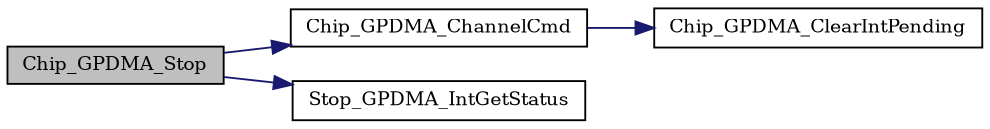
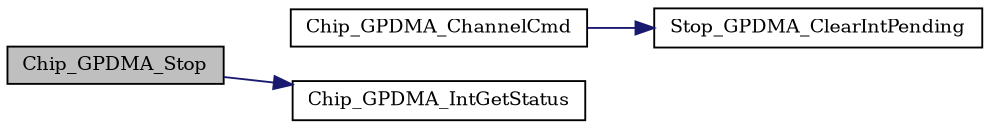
(818, 28) -> (818, 28)
(248, 50) -> none
(439, 101) -> (439, 101)
